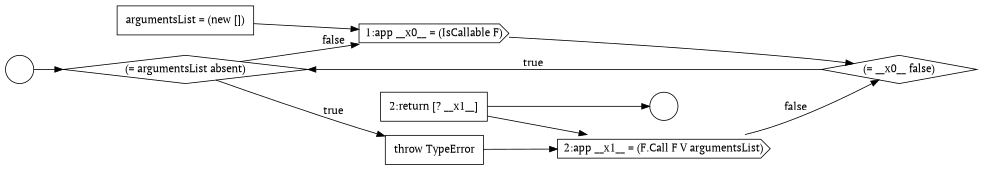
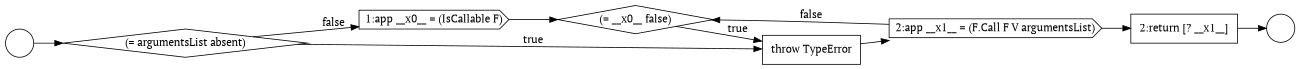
(185, 20) -> none
(569, 69) -> (715, 33)
(533, 125) -> (1112, 28)
